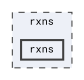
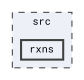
(42, 22) -> (42, 22)
